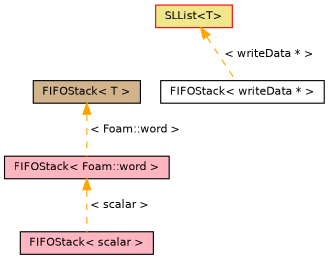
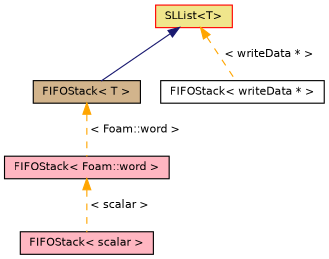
none -> (136, 57)
